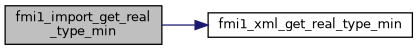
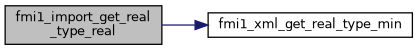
(84, 25) -> (84, 25)
